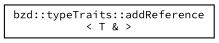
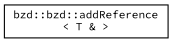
(109, 21) -> (86, 21)
